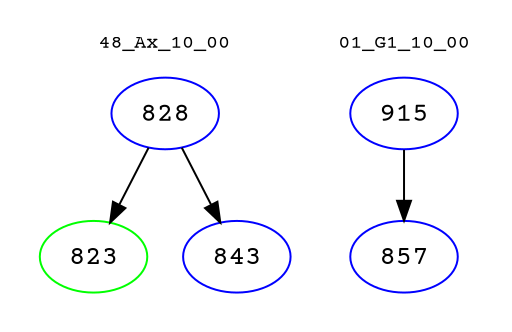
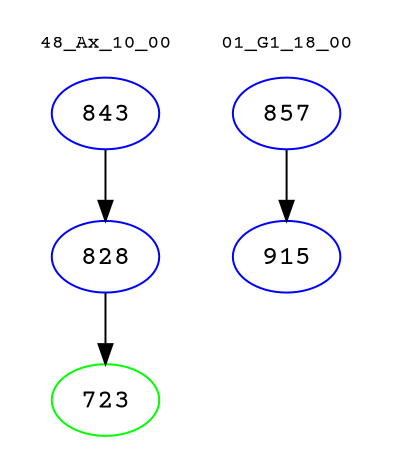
(405, 43) -> (288, 43)
(404, 175) -> (287, 175)
(196, 176) -> (105, 175)
(94, 257) -> (105, 400)
